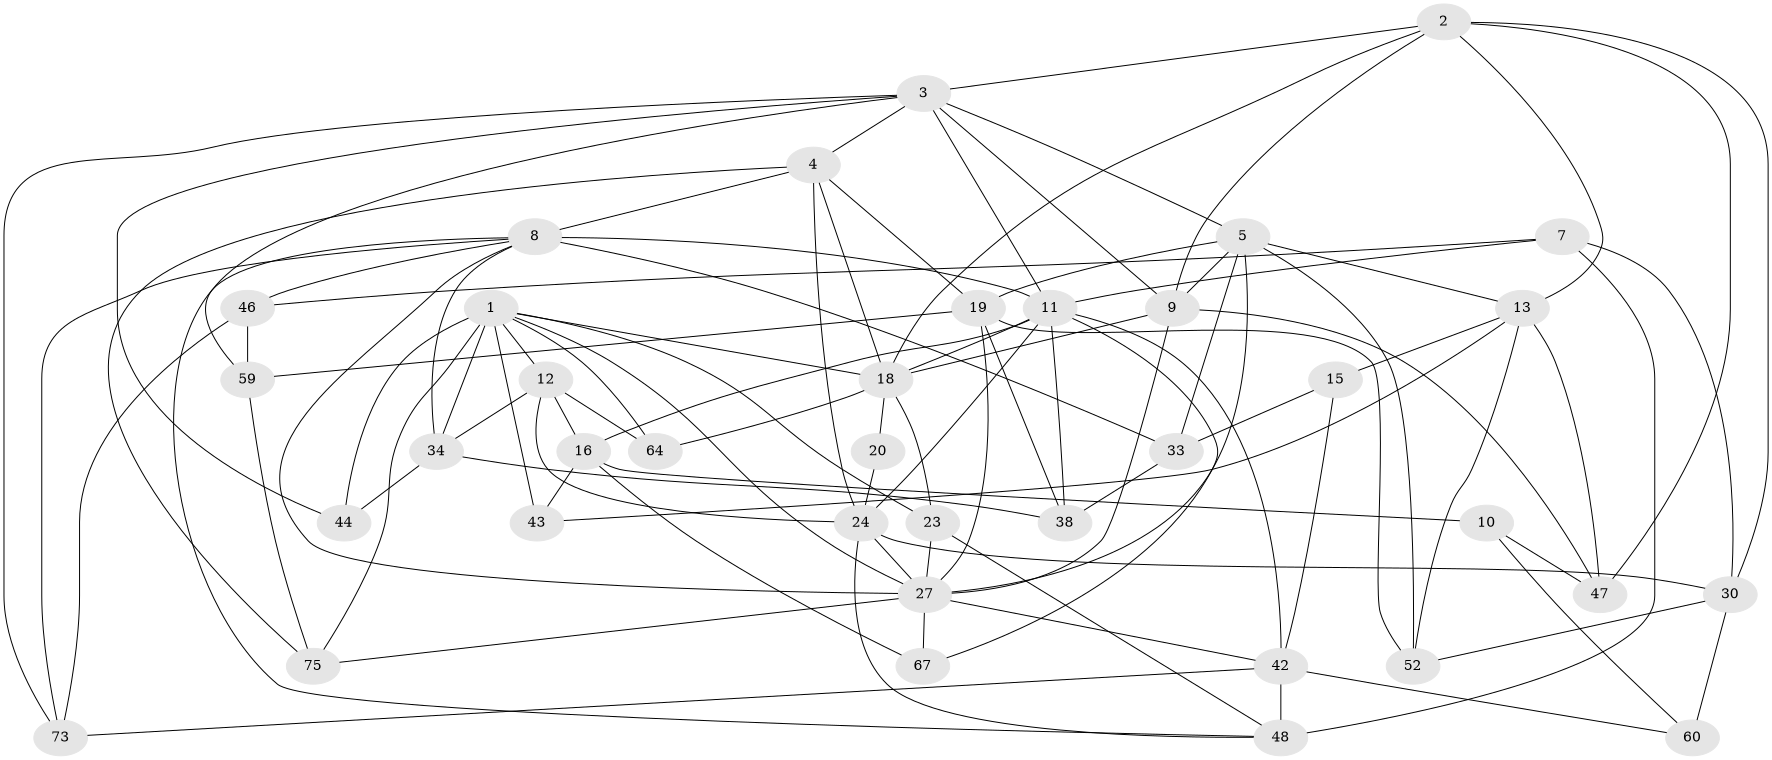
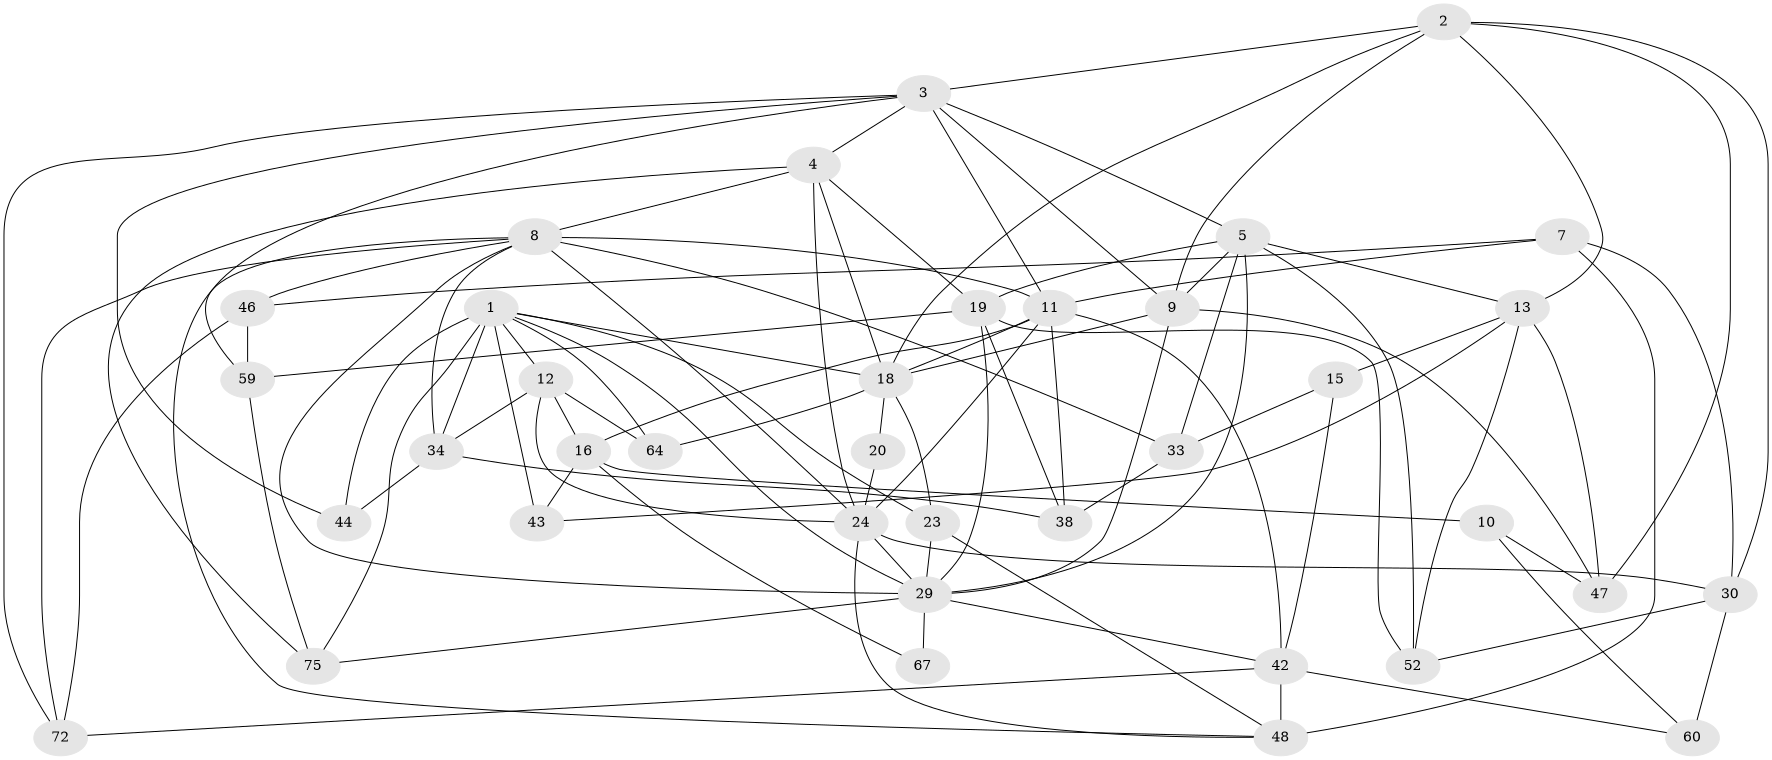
none -> (709, 382)
(1171, 525) -> none
(925, 595) -> (925, 595)
(61, 738) -> (61, 738)
